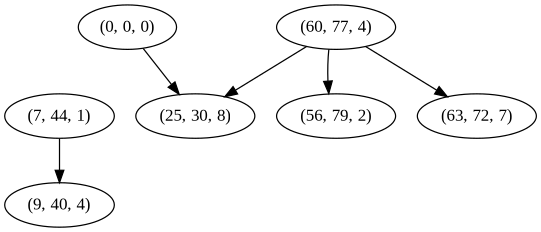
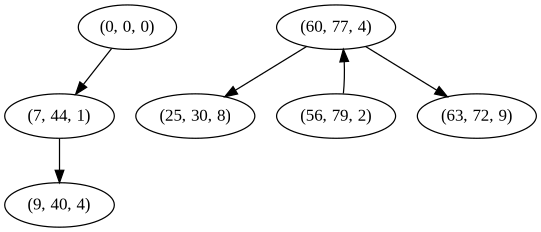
(328, 65) -> (344, 78)
(157, 66) -> (98, 66)
(477, 116) -> (477, 116)
